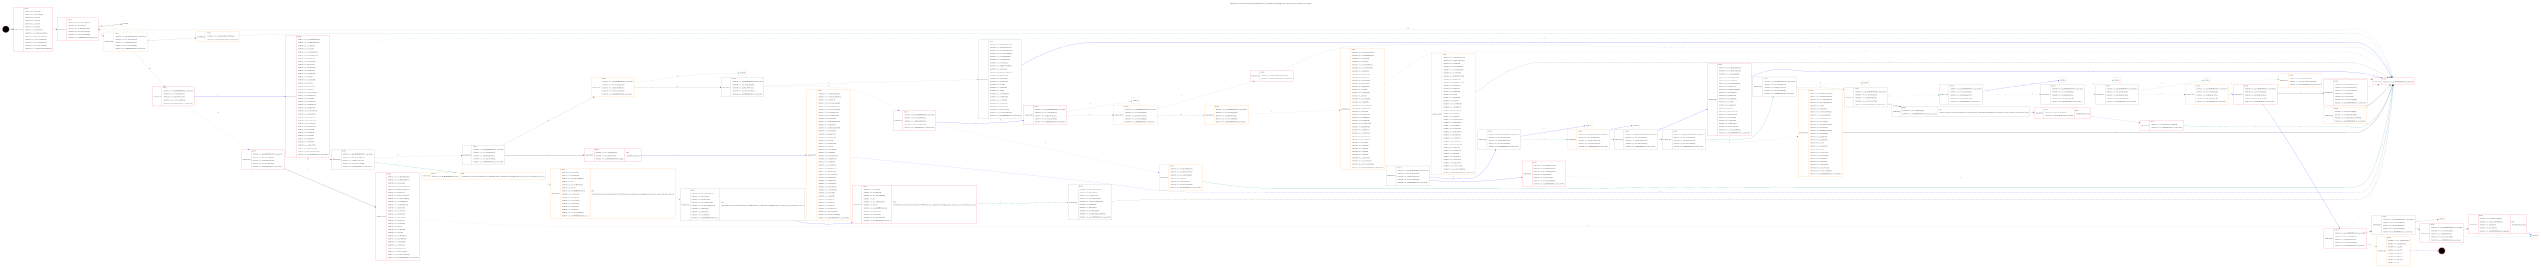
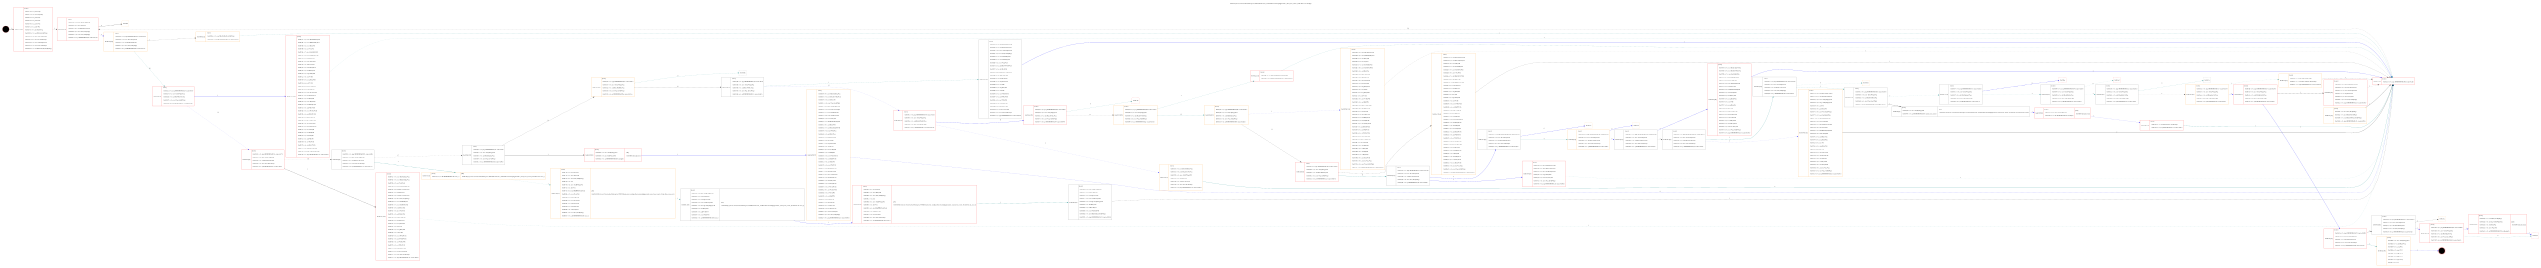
none -> (1317, 172)
